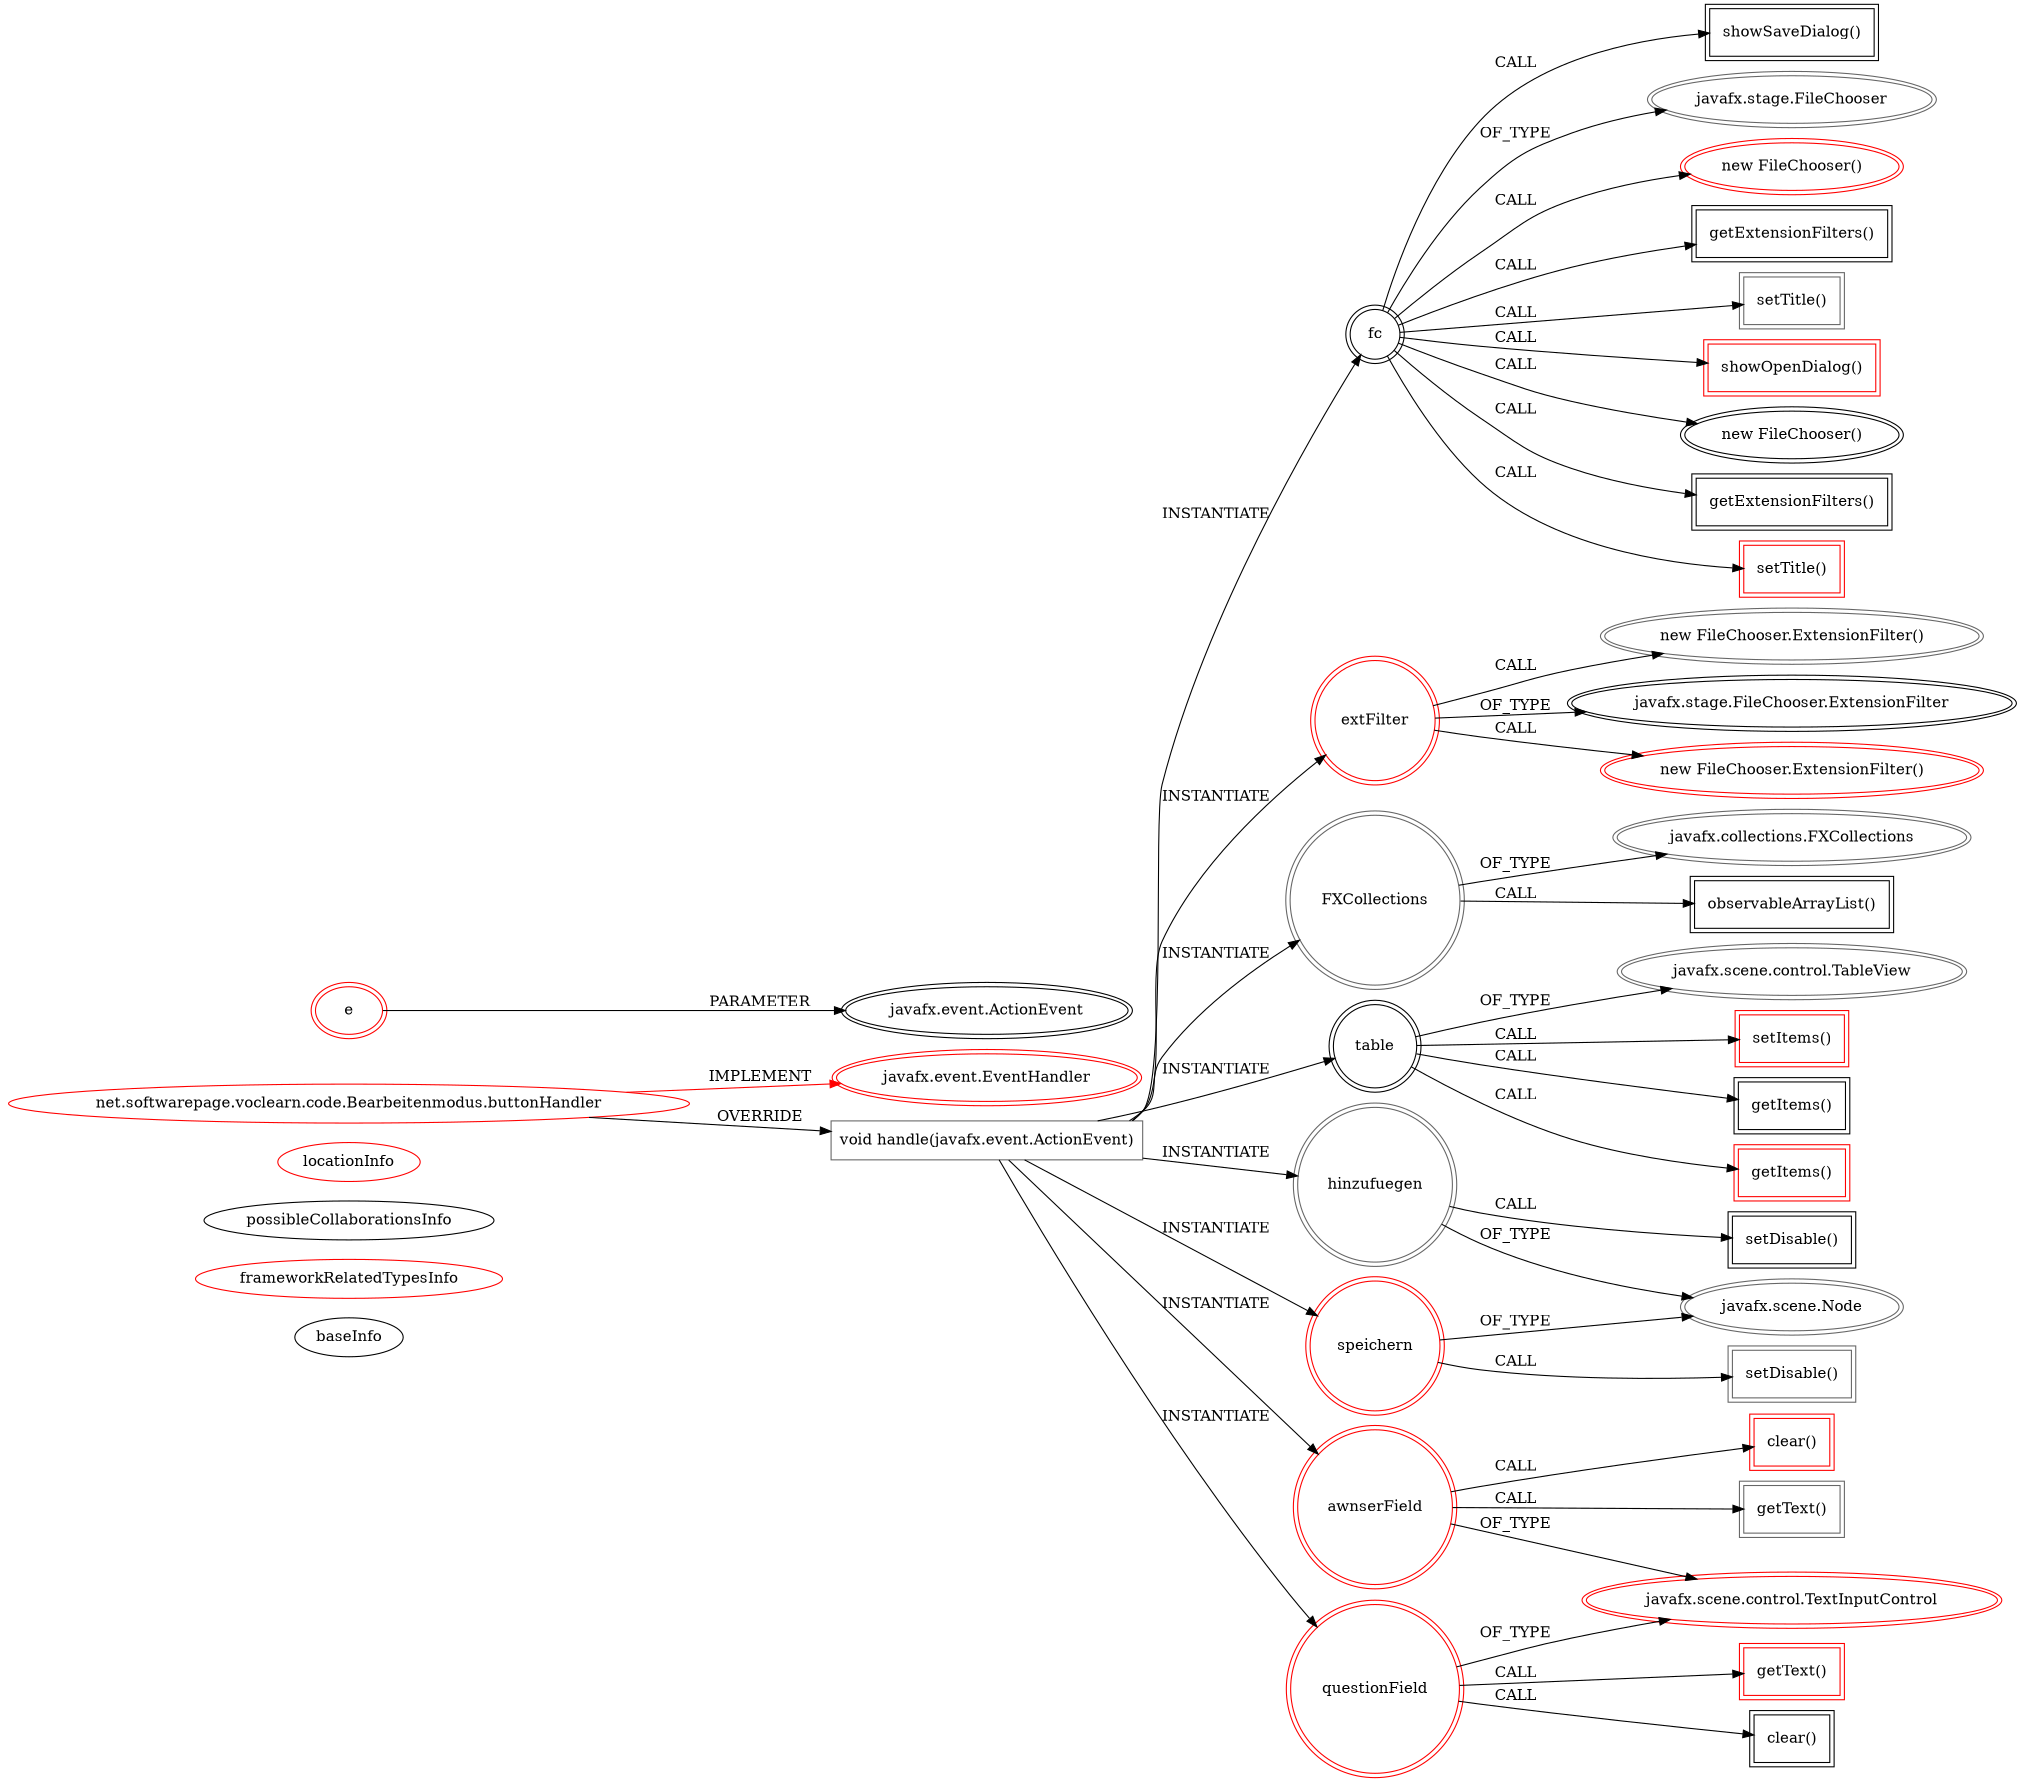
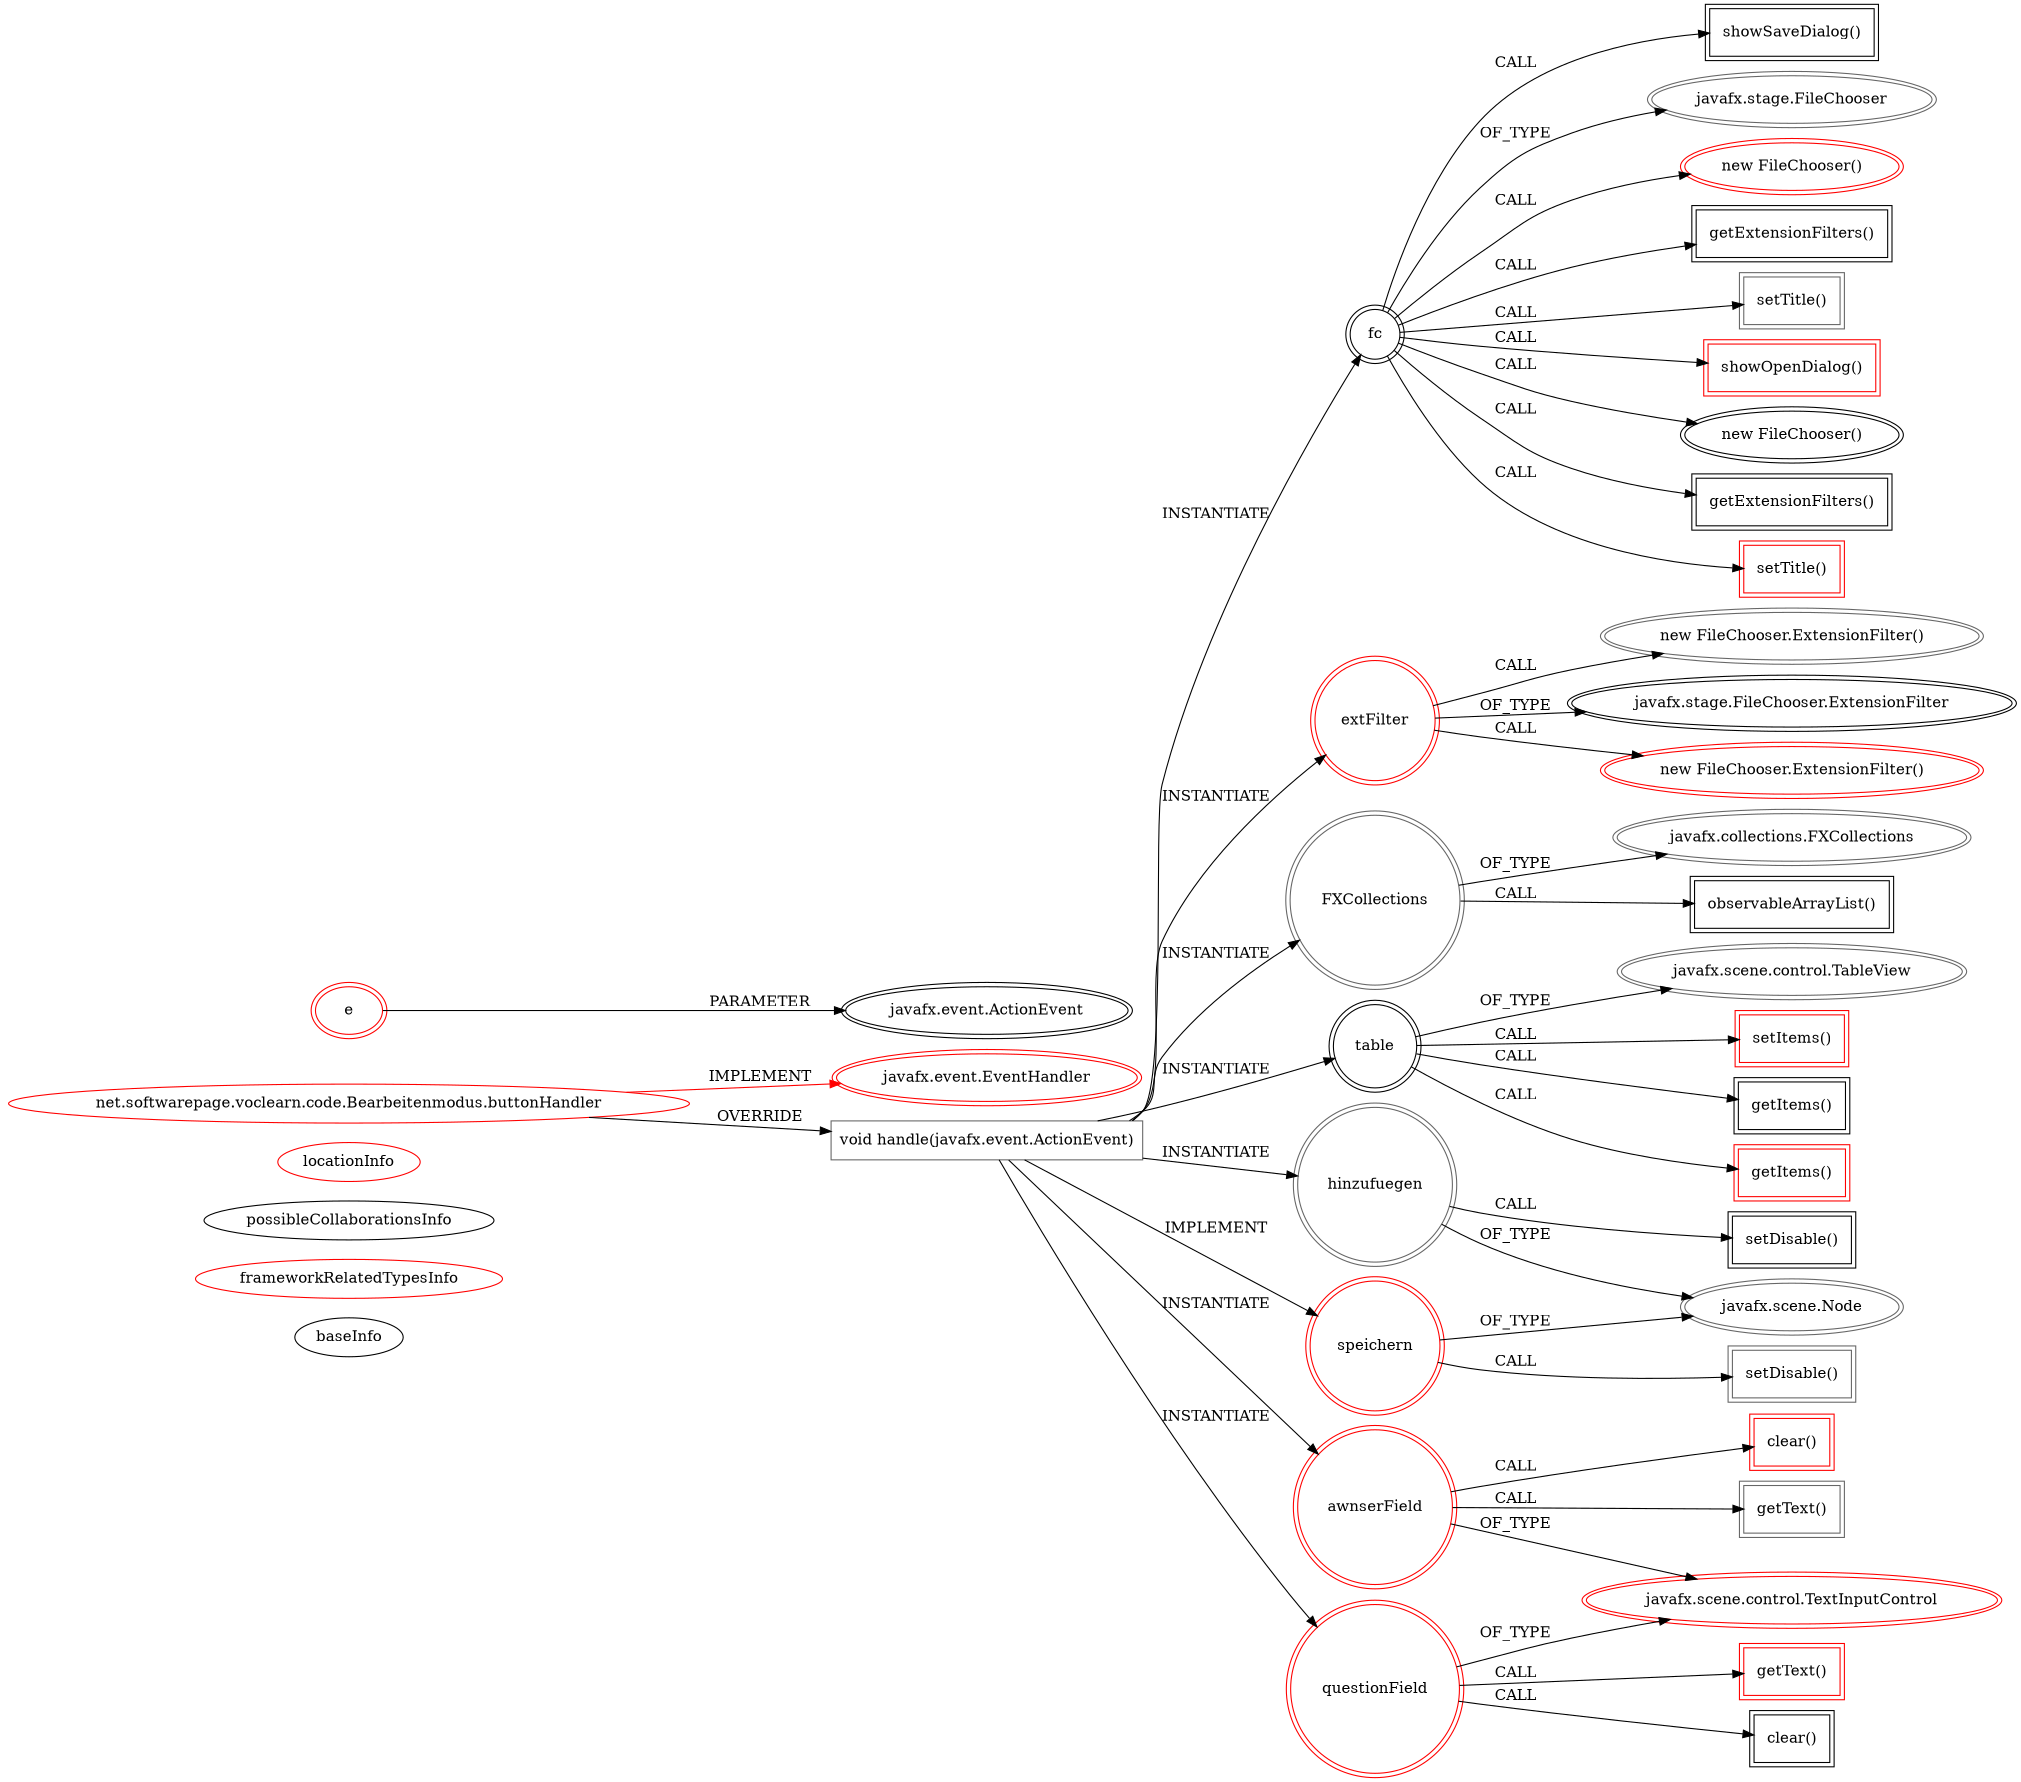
(1216, 1229) -> (1216, 1229)
